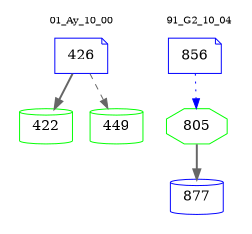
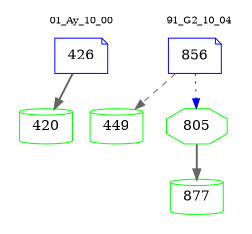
(97, 87) -> (165, 83)
(46, 126) -> (46, 126)
(197, 197) -> (197, 197)
